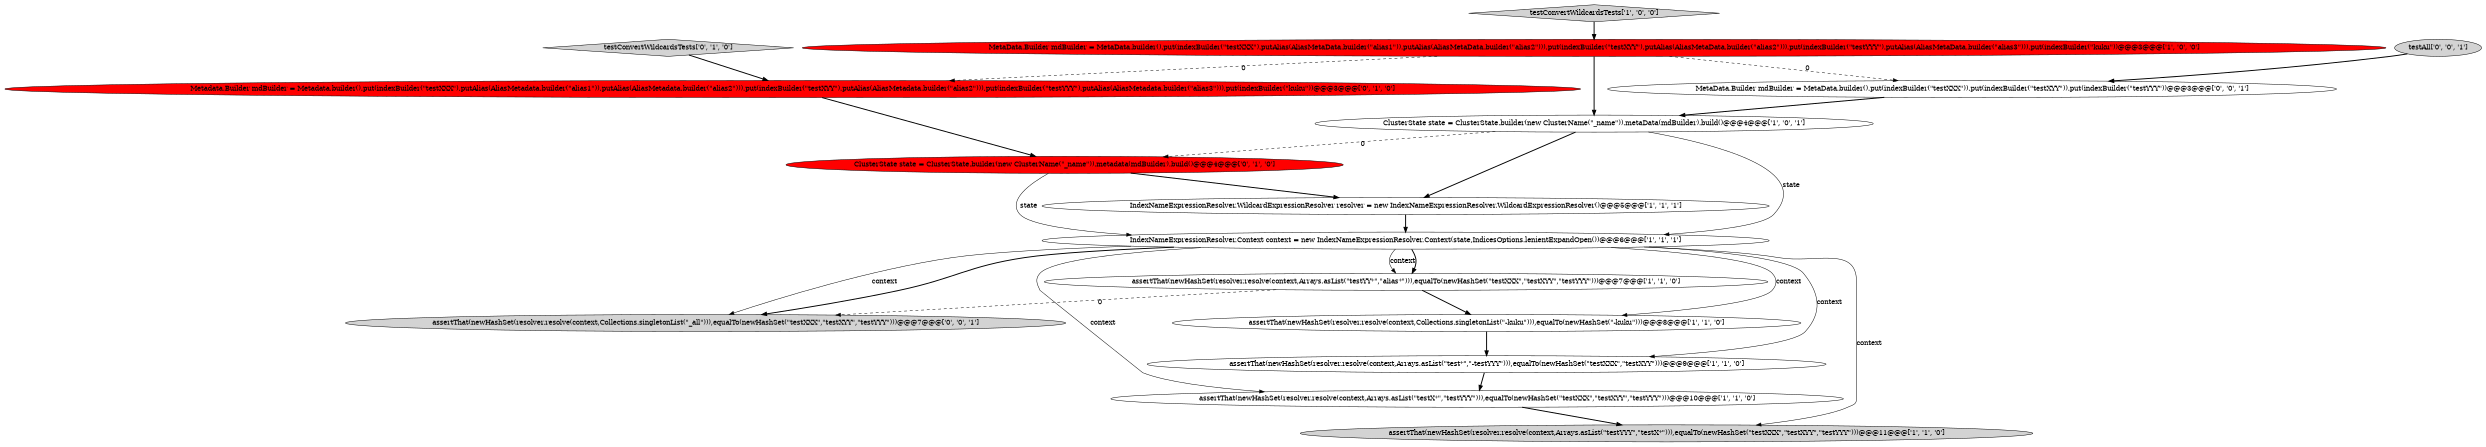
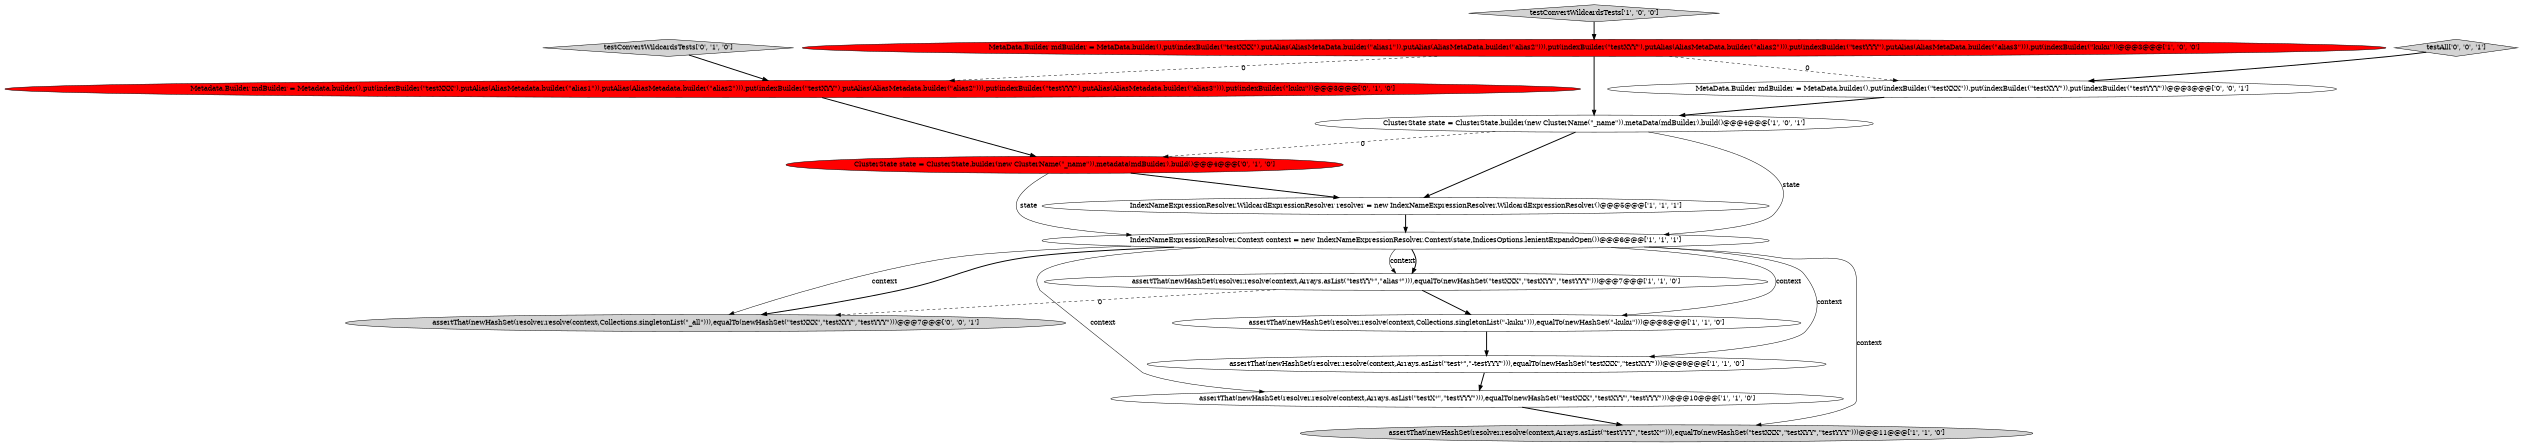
(2438, 48) -> (2456, 48)
